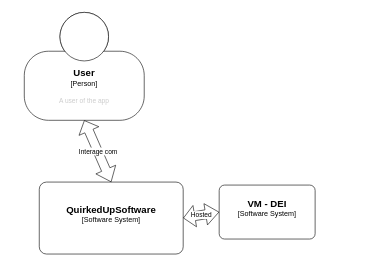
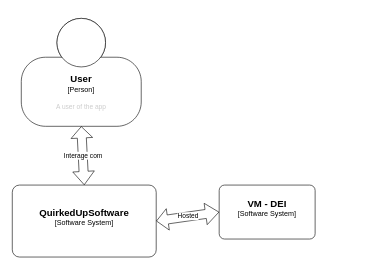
(84, 66) -> (81, 72)
(111, 218) -> (84, 221)
